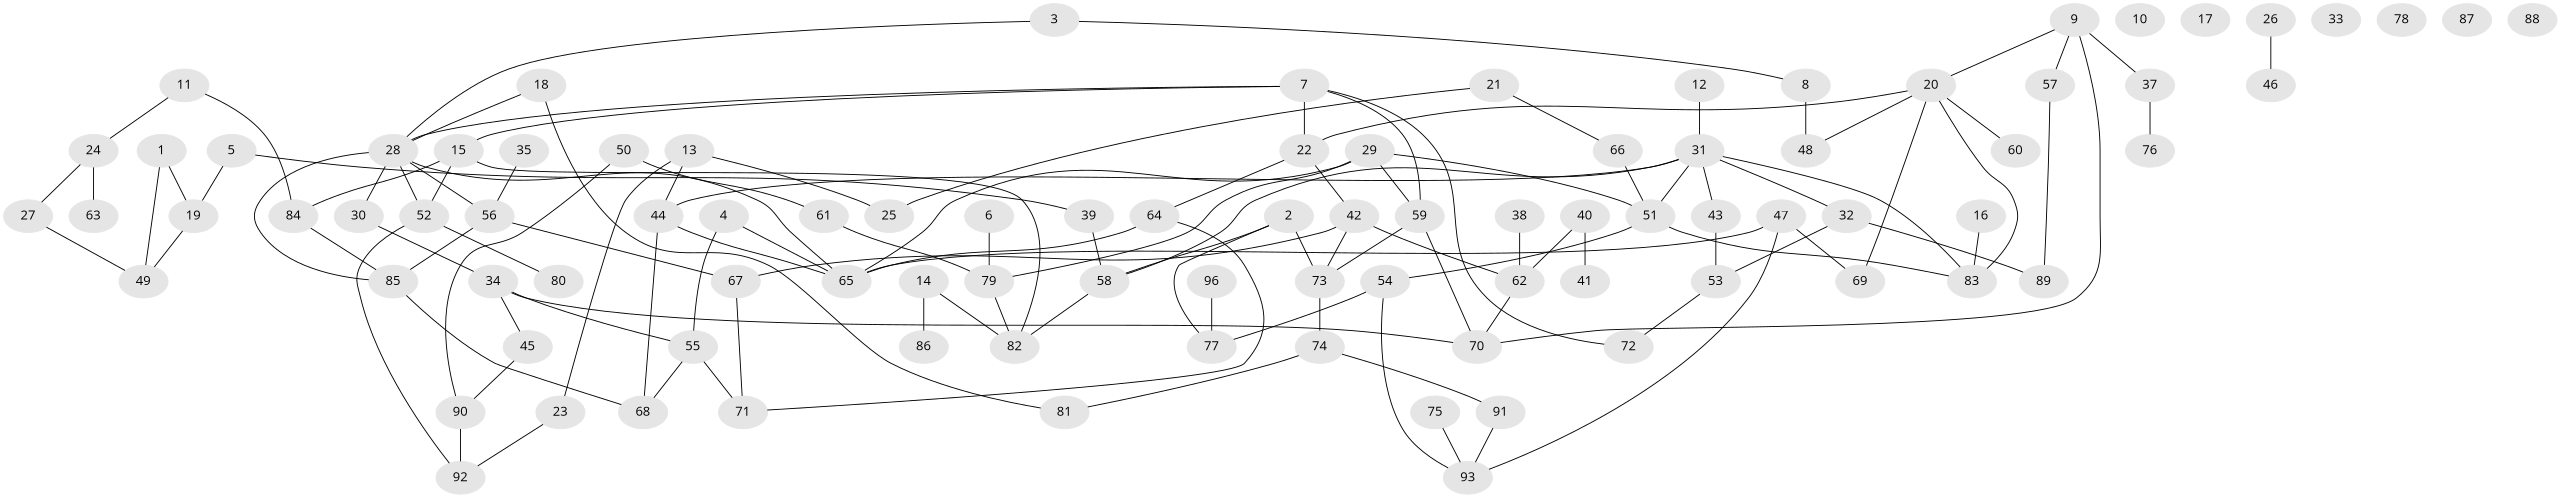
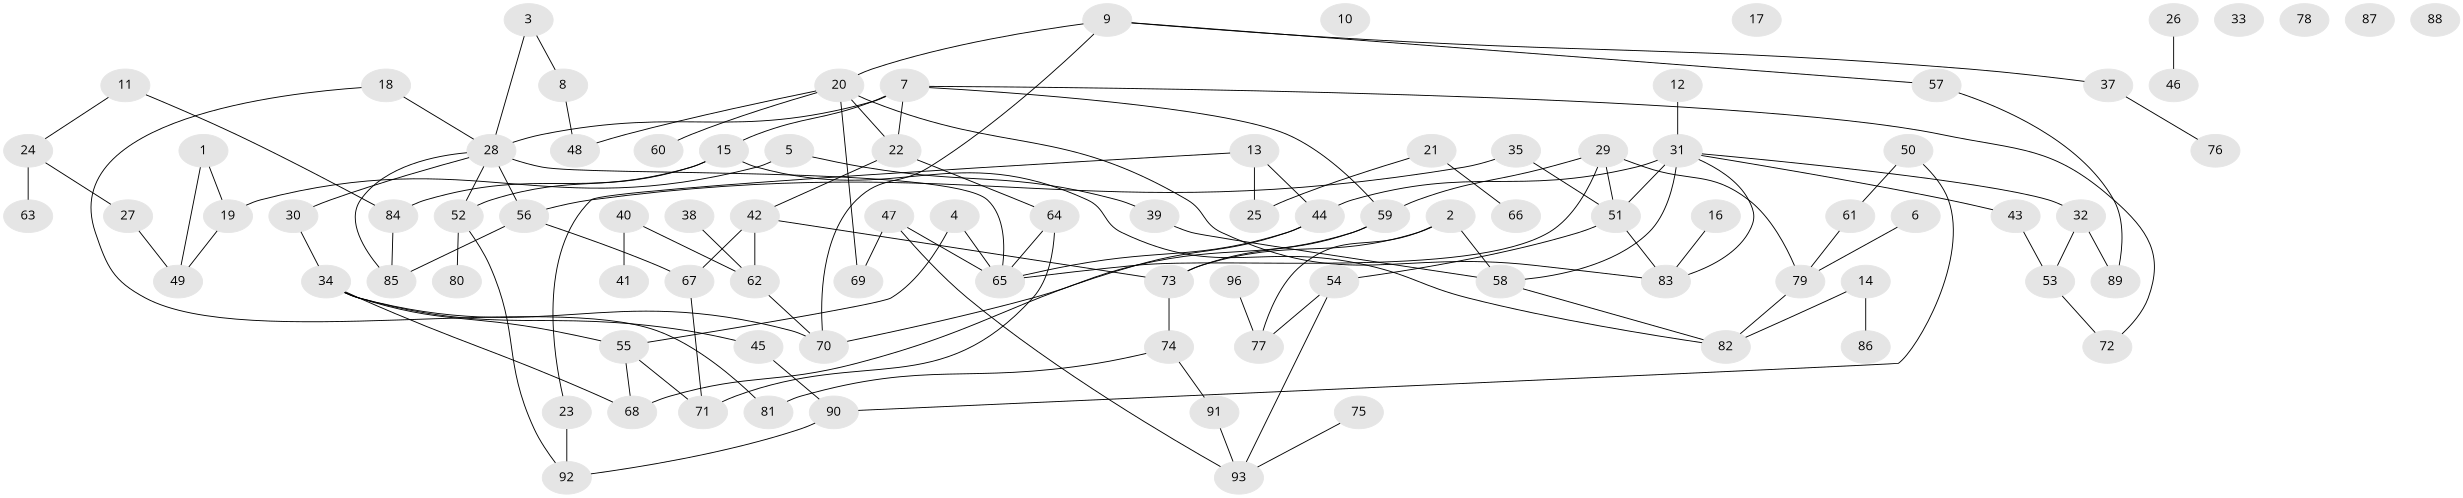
(1634, 184) -> (1568, 185)
(499, 365) -> (479, 347)
